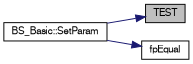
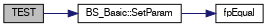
(121, 21) -> (56, 13)
